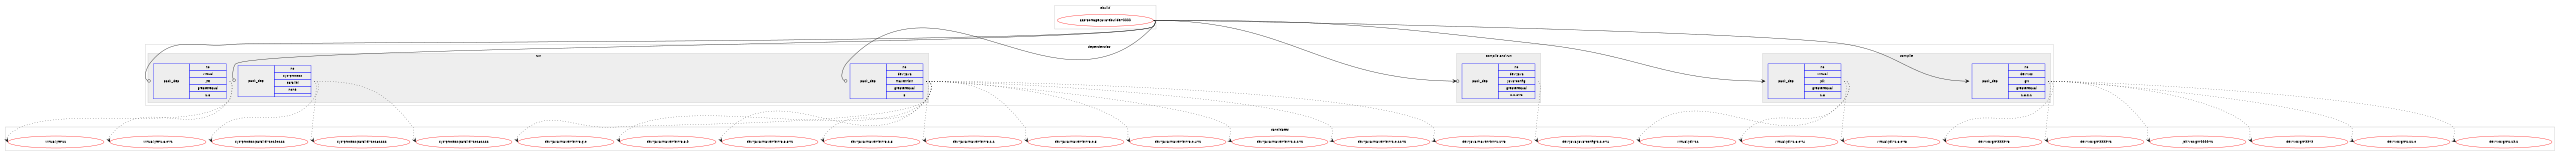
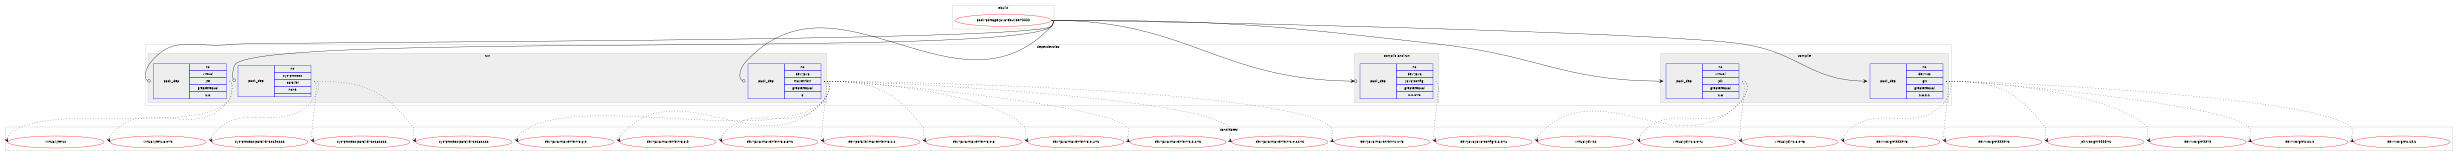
(1105, 20) -> (1003, 20)
(872, 142) -> none
(974, 142) -> (872, 142)
